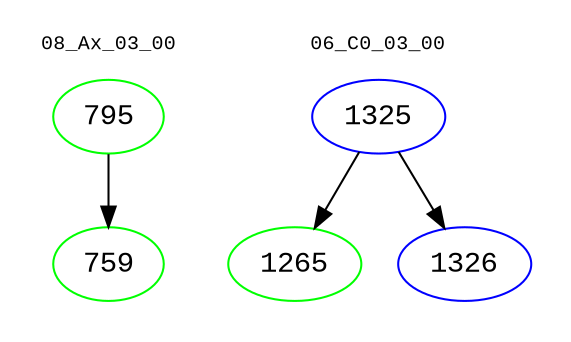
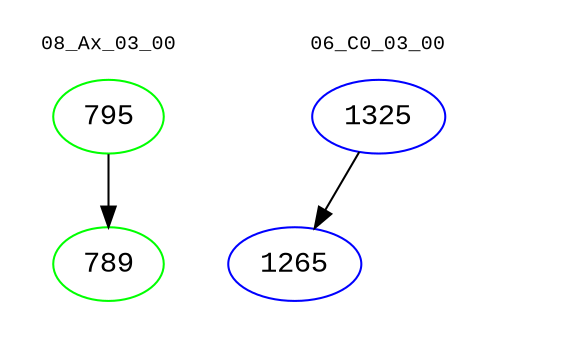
(109, 264) -> (109, 264)
(295, 264) -> (295, 264)
(465, 264) -> none
